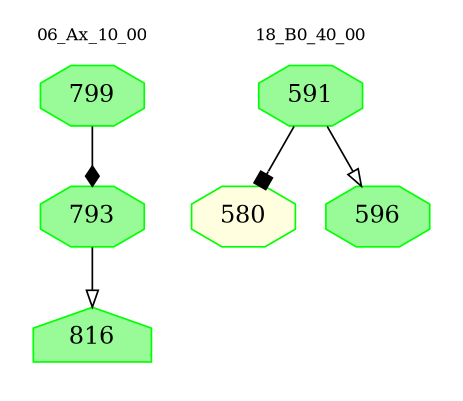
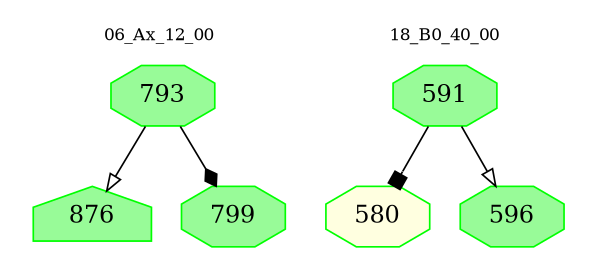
(92, 36) -> (160, 36)
(92, 146) -> (193, 148)
(92, 338) -> (92, 217)
